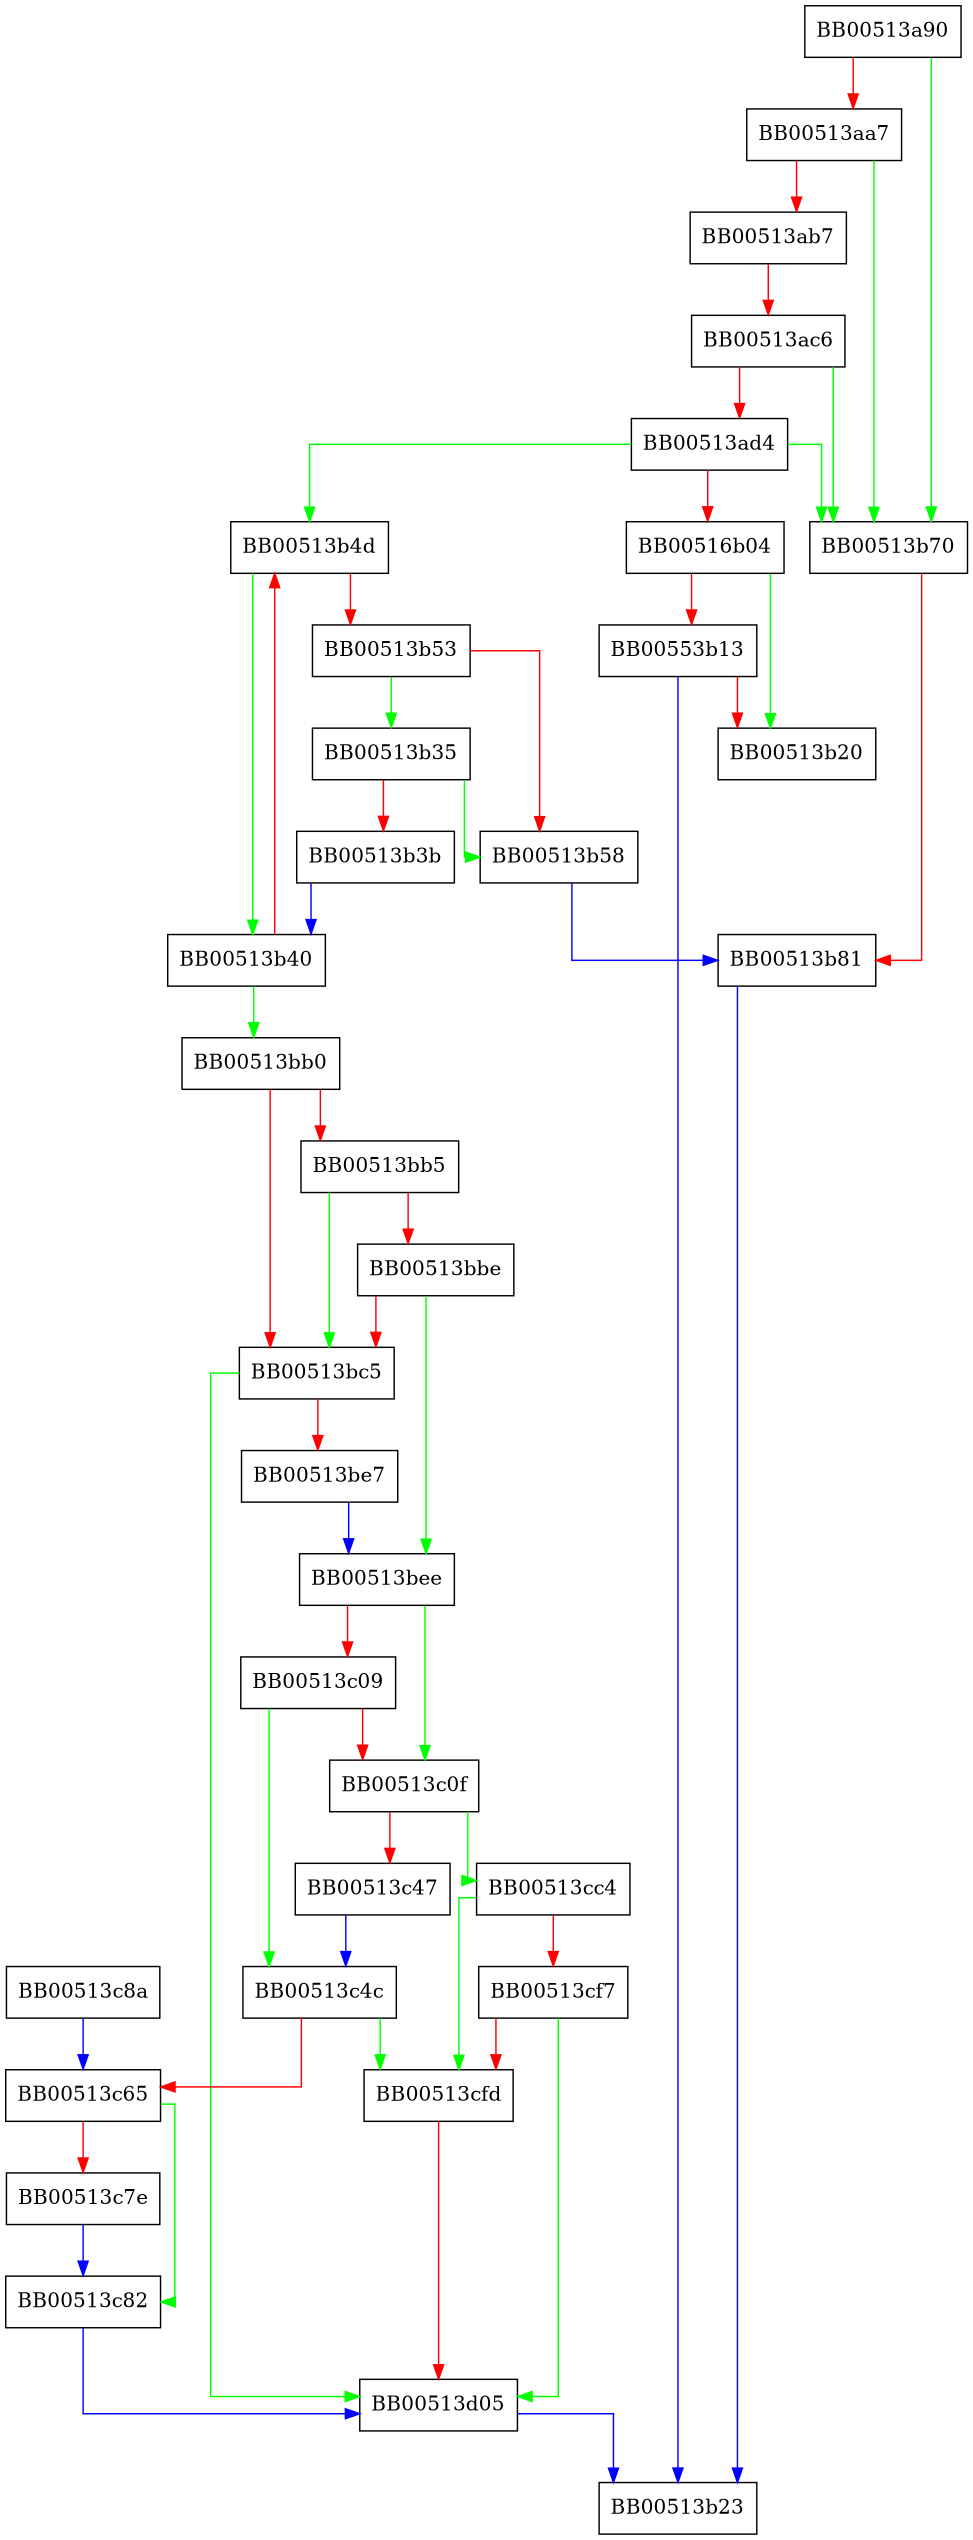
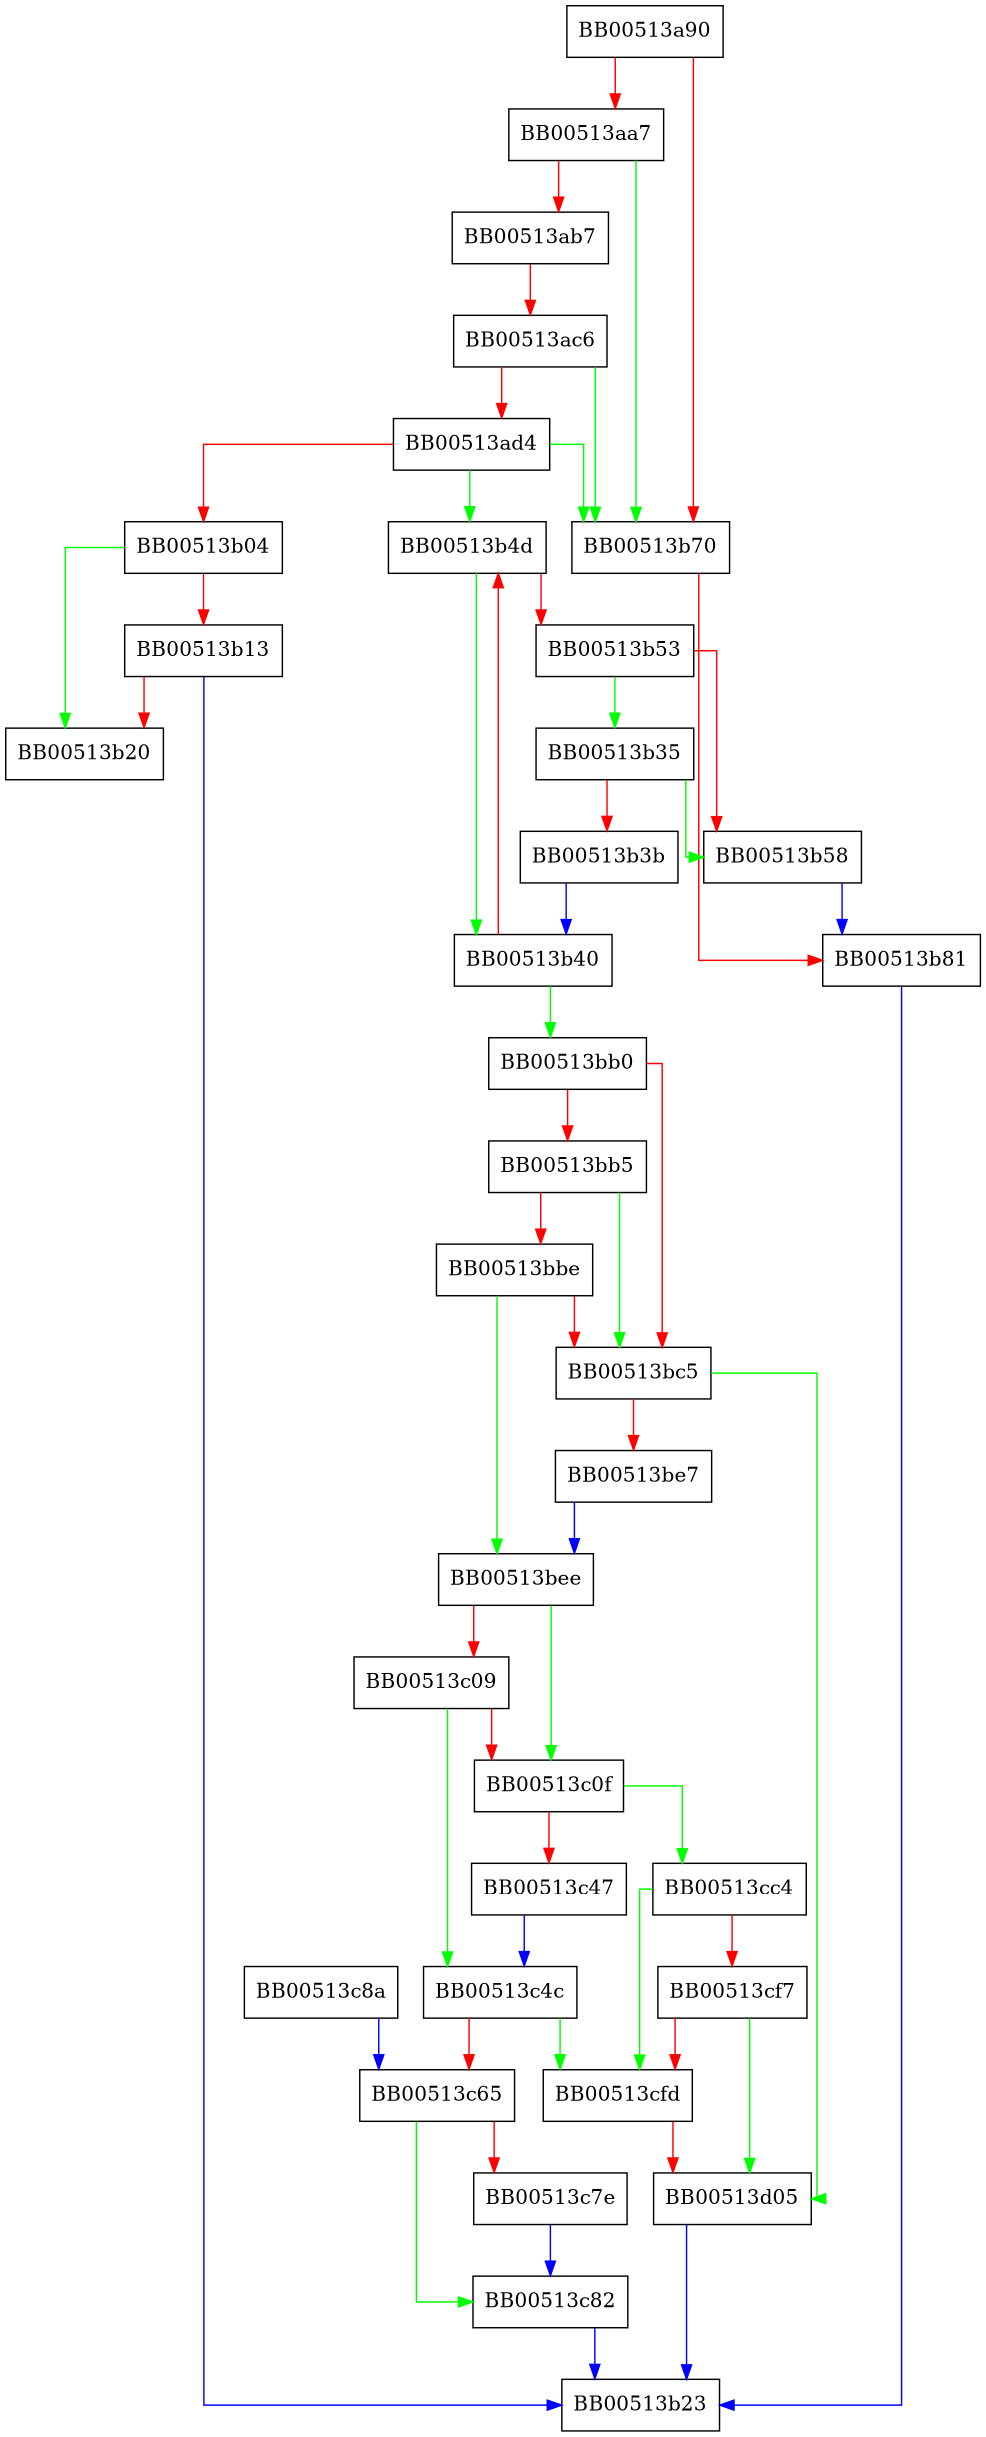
(931, 282) -> (693, 282)
(705, 548) -> (204, 548)
(678, 651) -> (204, 651)
(171, 2414) -> (595, 2346)
